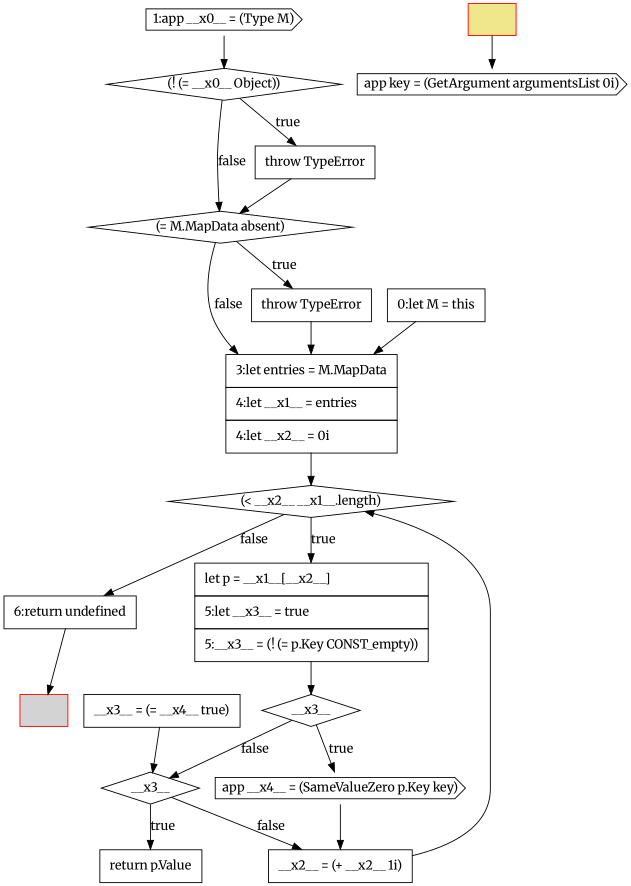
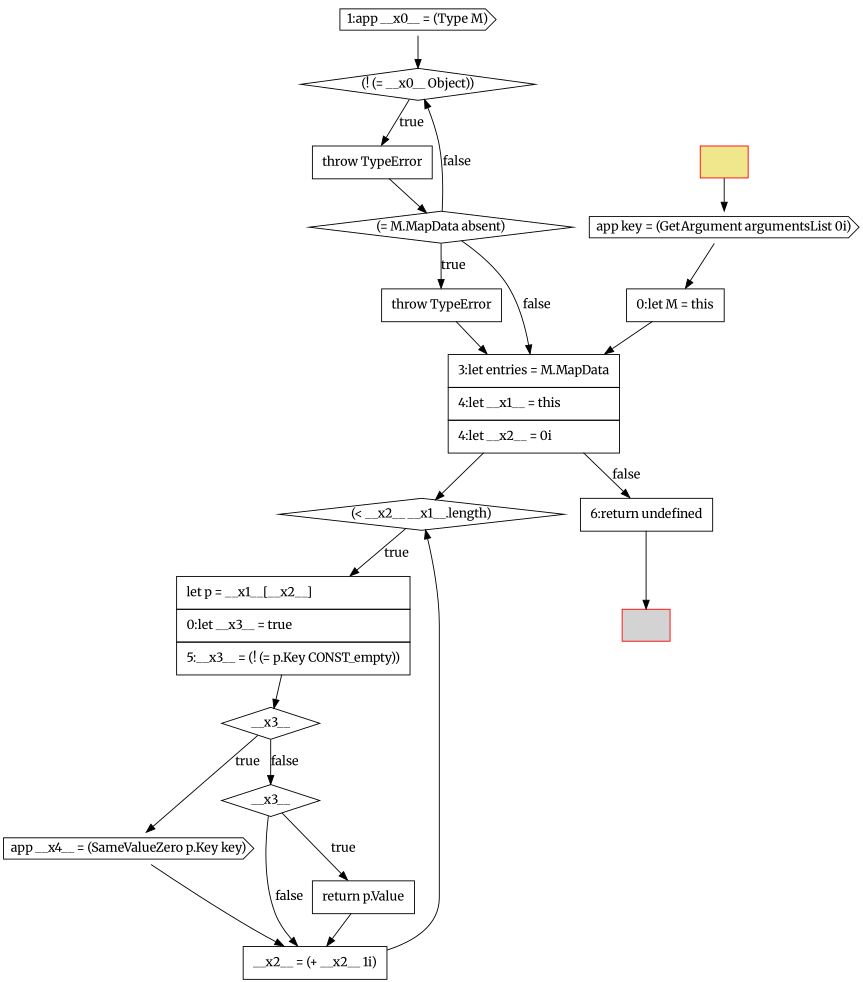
(218, 151) -> (441, 159)
none -> (702, 262)
(296, 403) -> (509, 403)
(198, 553) -> (603, 472)
(257, 612) -> (240, 625)
(162, 710) -> none
none -> (342, 926)
